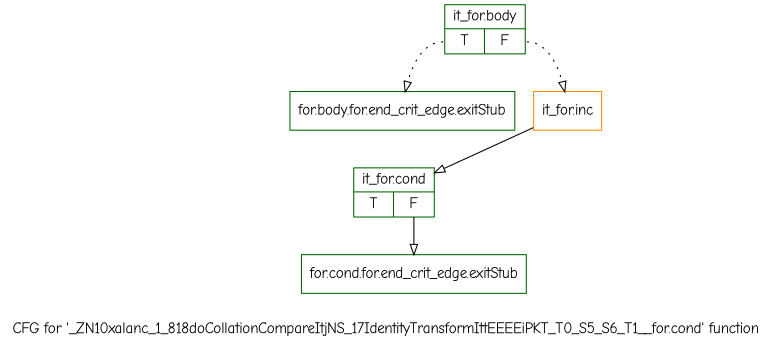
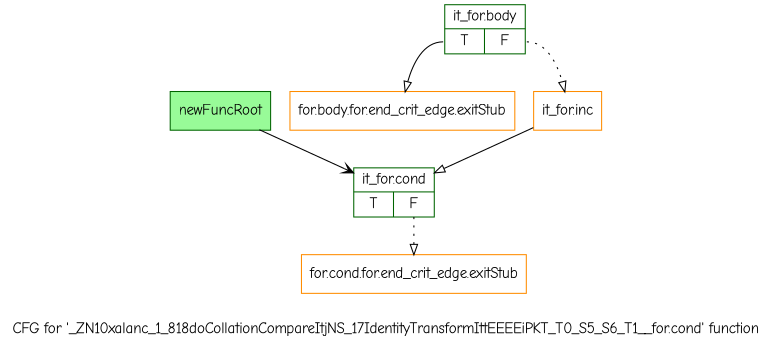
(419, 56) -> (419, 56)
none -> (220, 111)
(402, 111) -> (402, 111)
(414, 231) -> (414, 231)
(414, 274) -> (414, 274)
